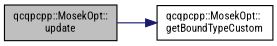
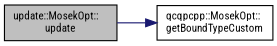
(61, 23) -> (61, 23)
